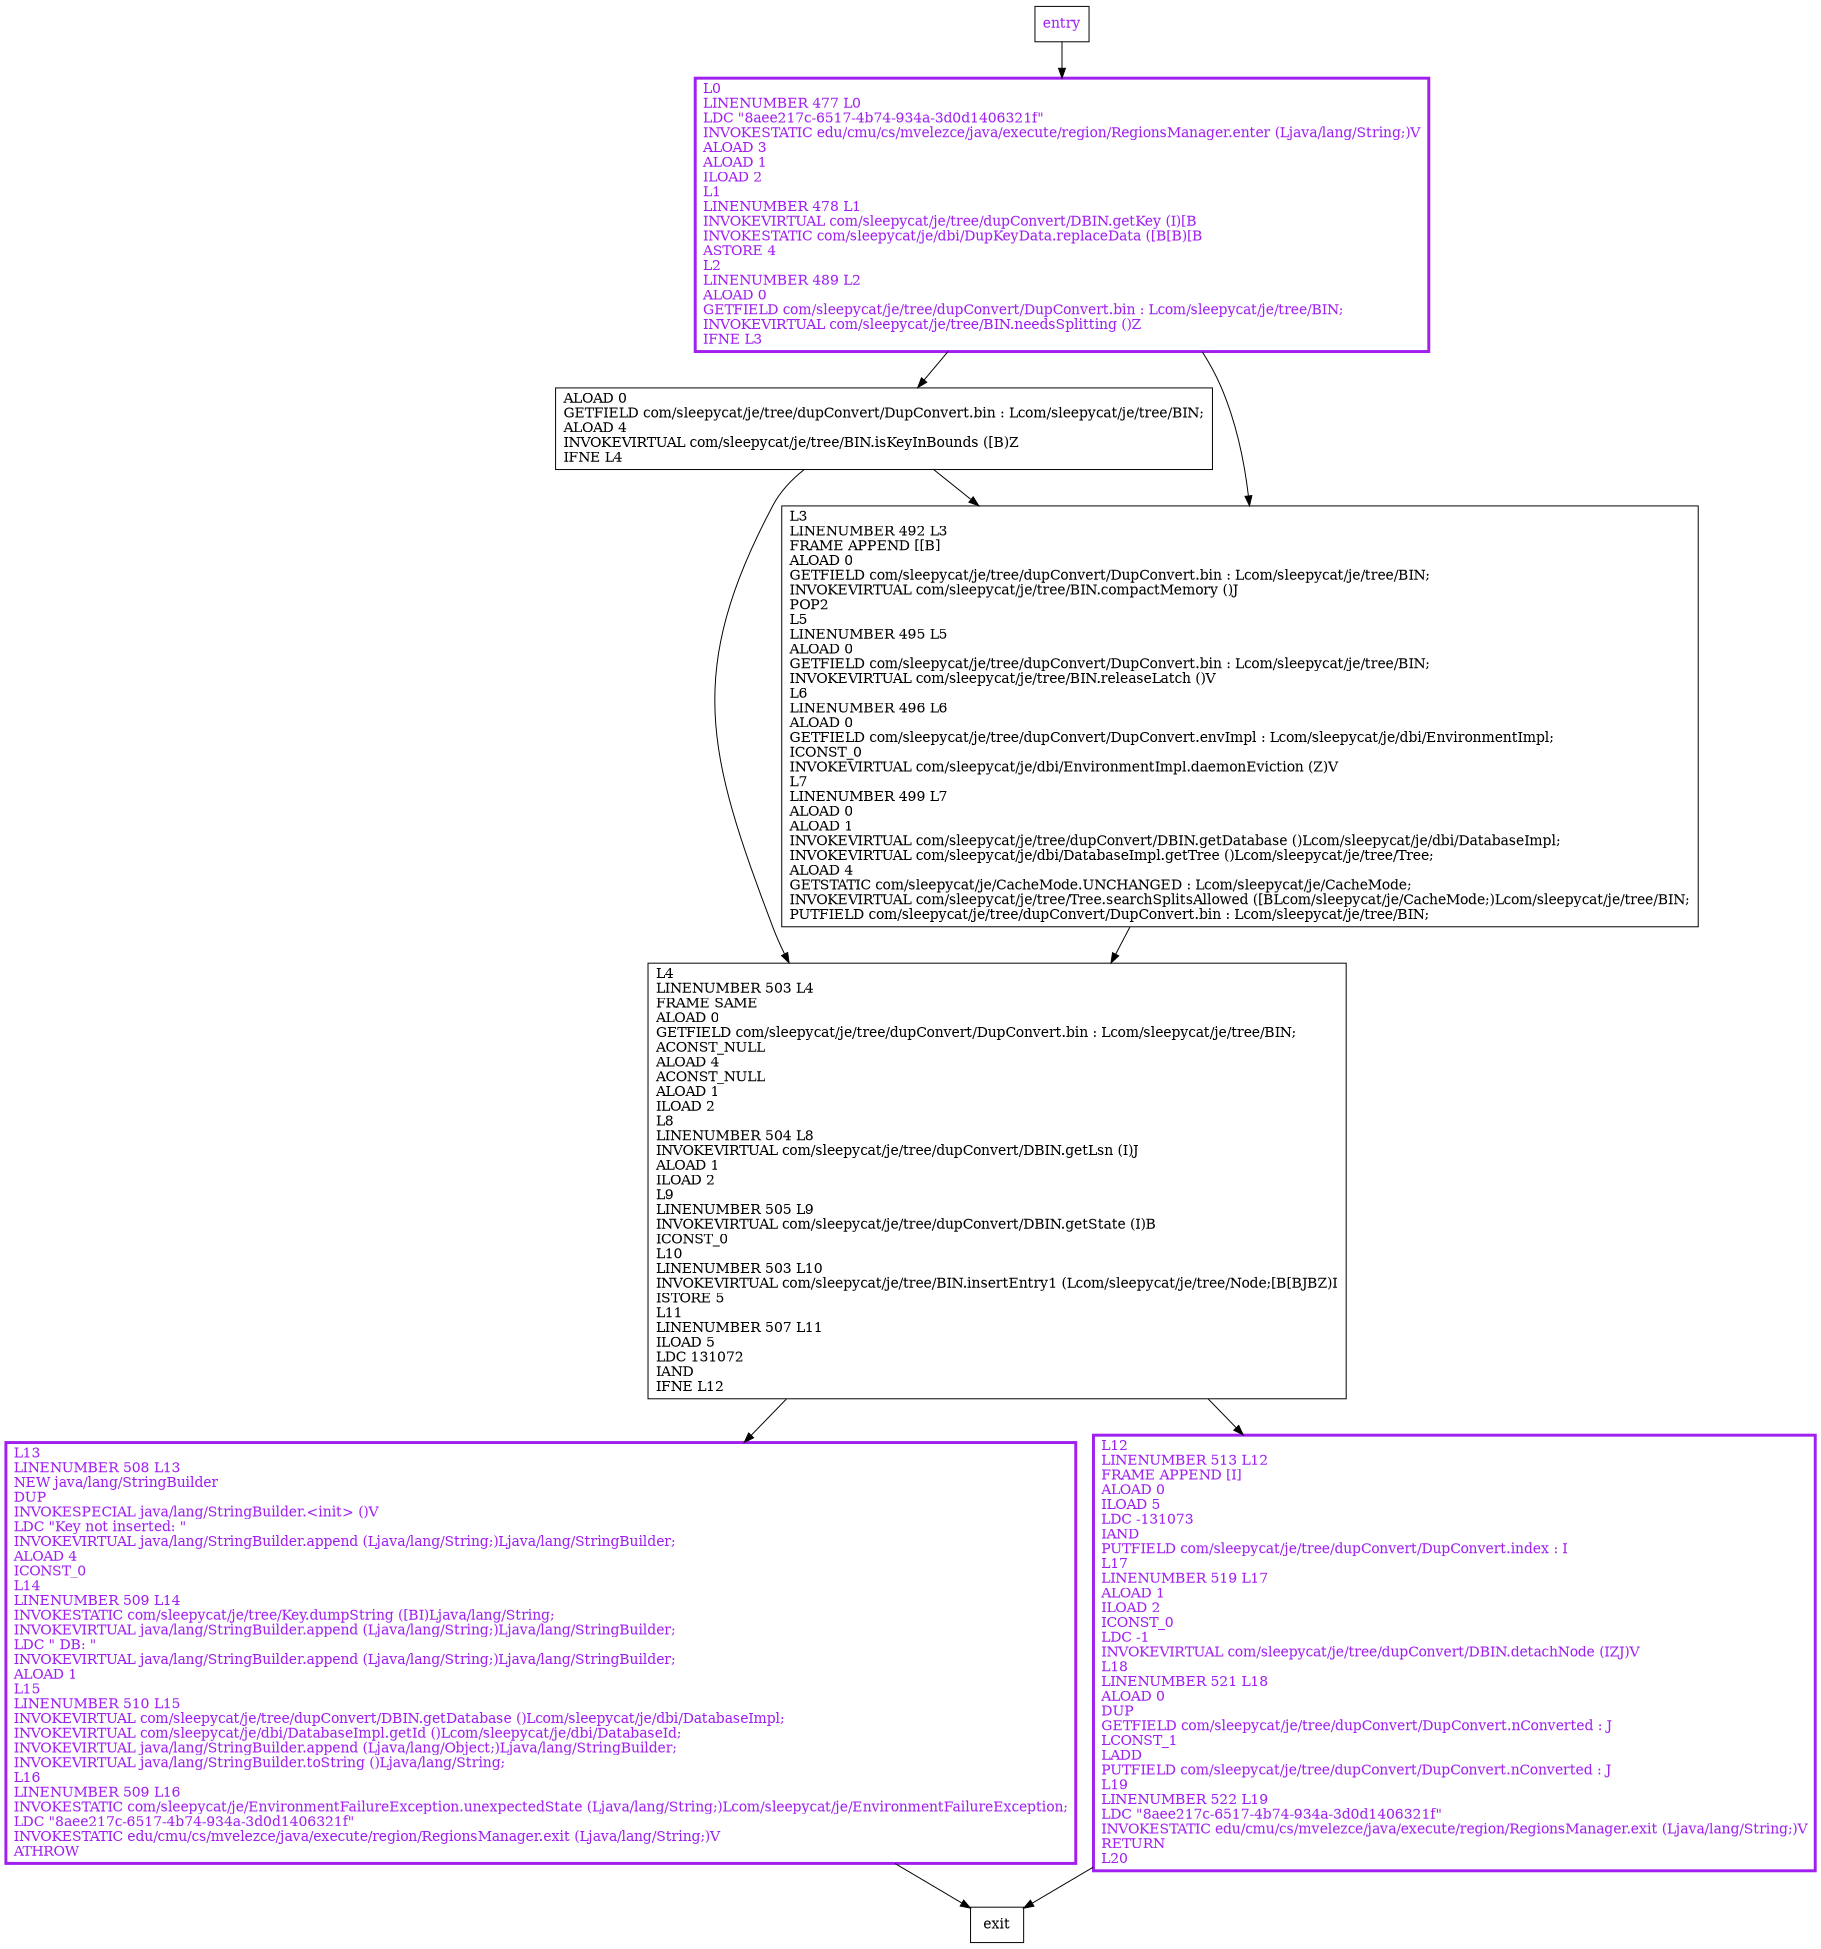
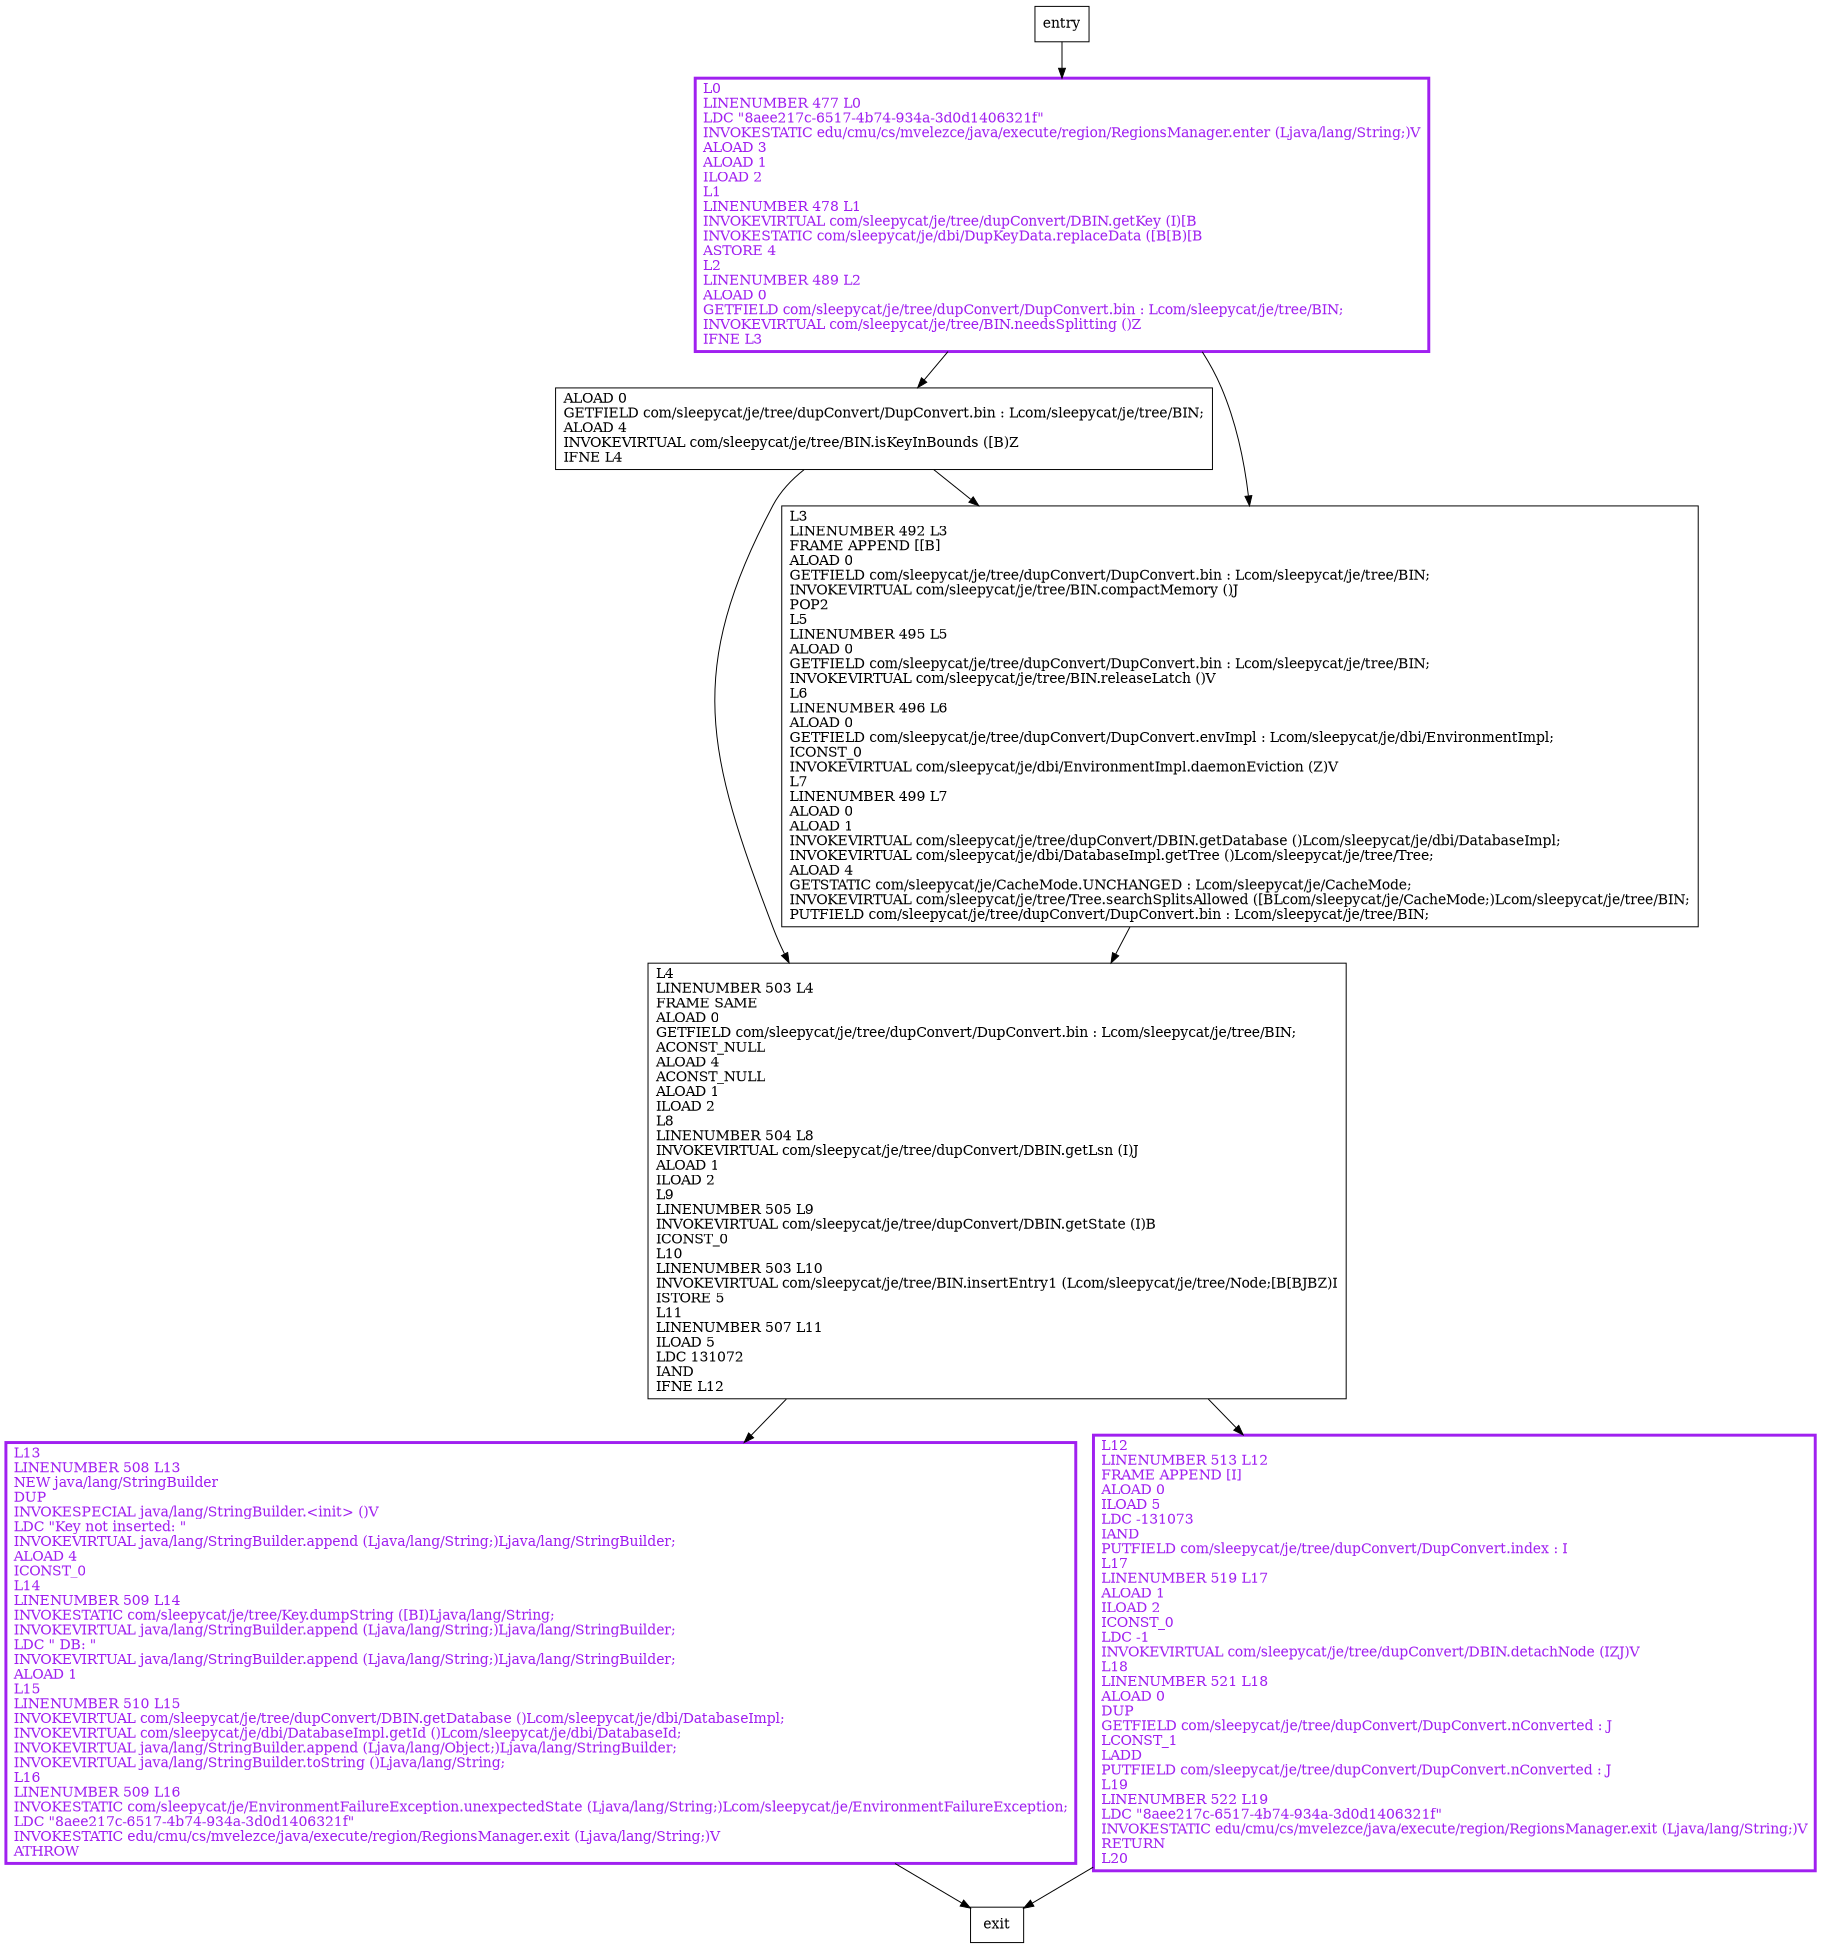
(1062, 24) -> (1062, 24)
